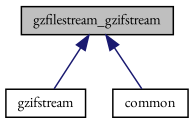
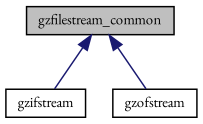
(97, 21) -> (100, 21)
(150, 103) -> (155, 103)
